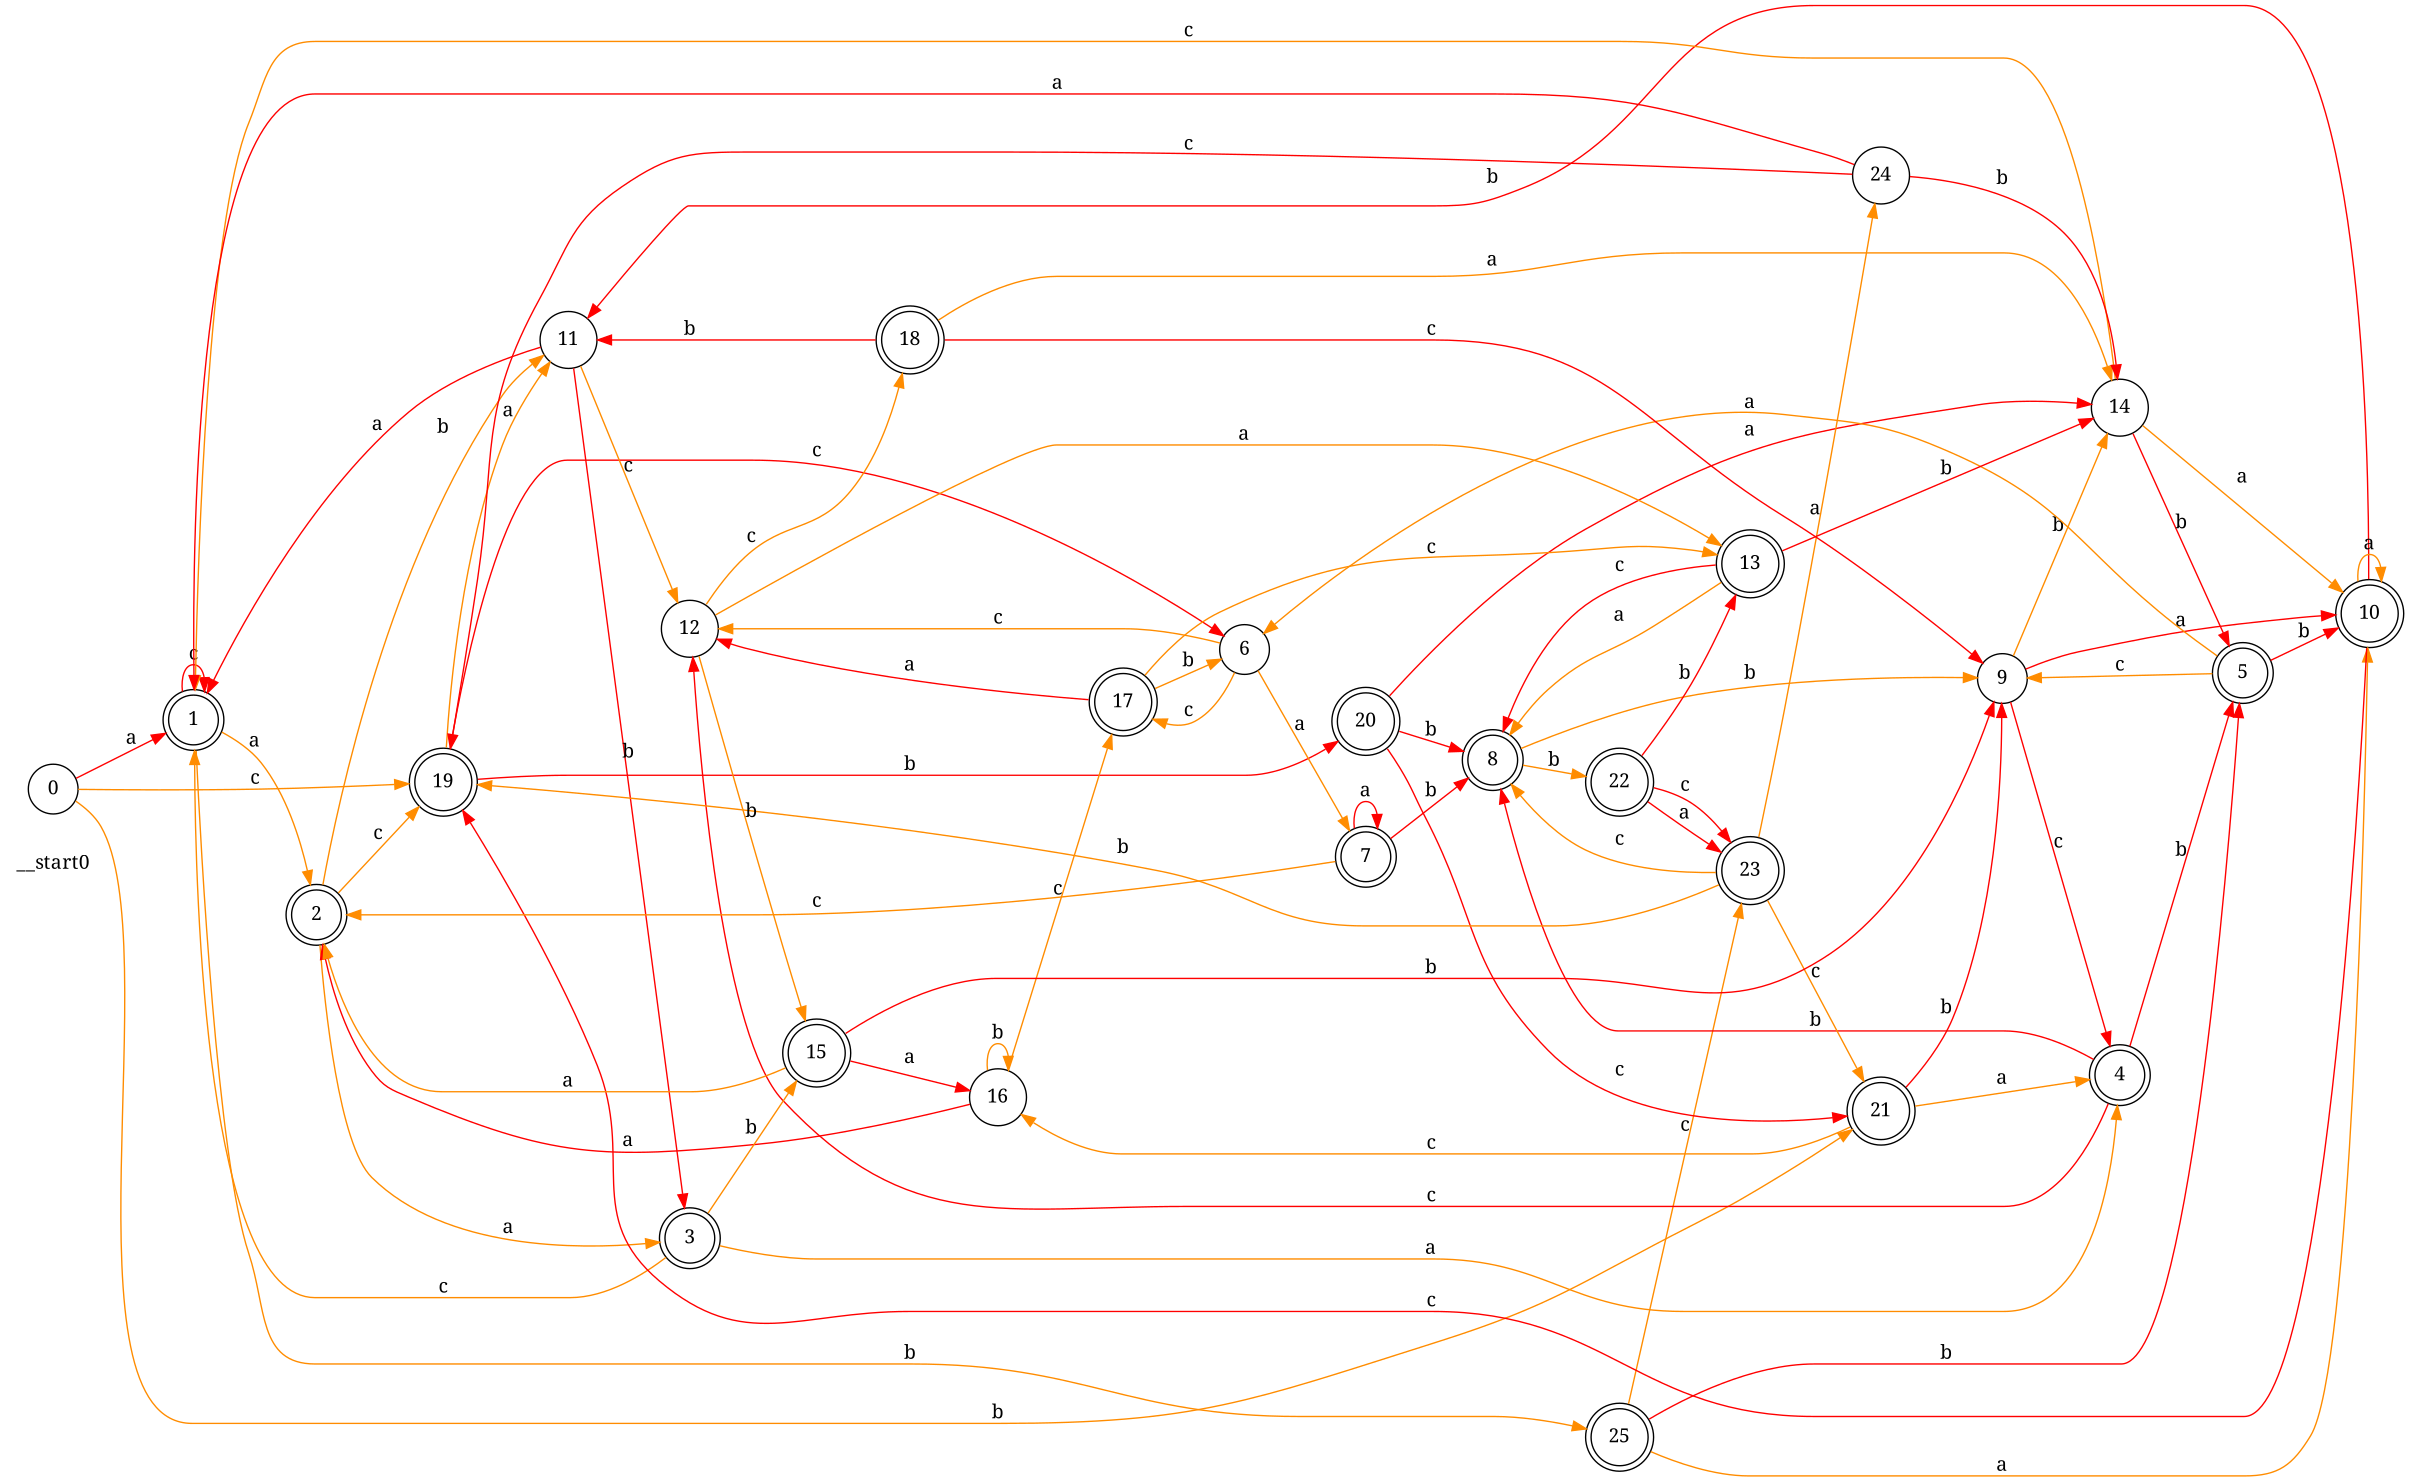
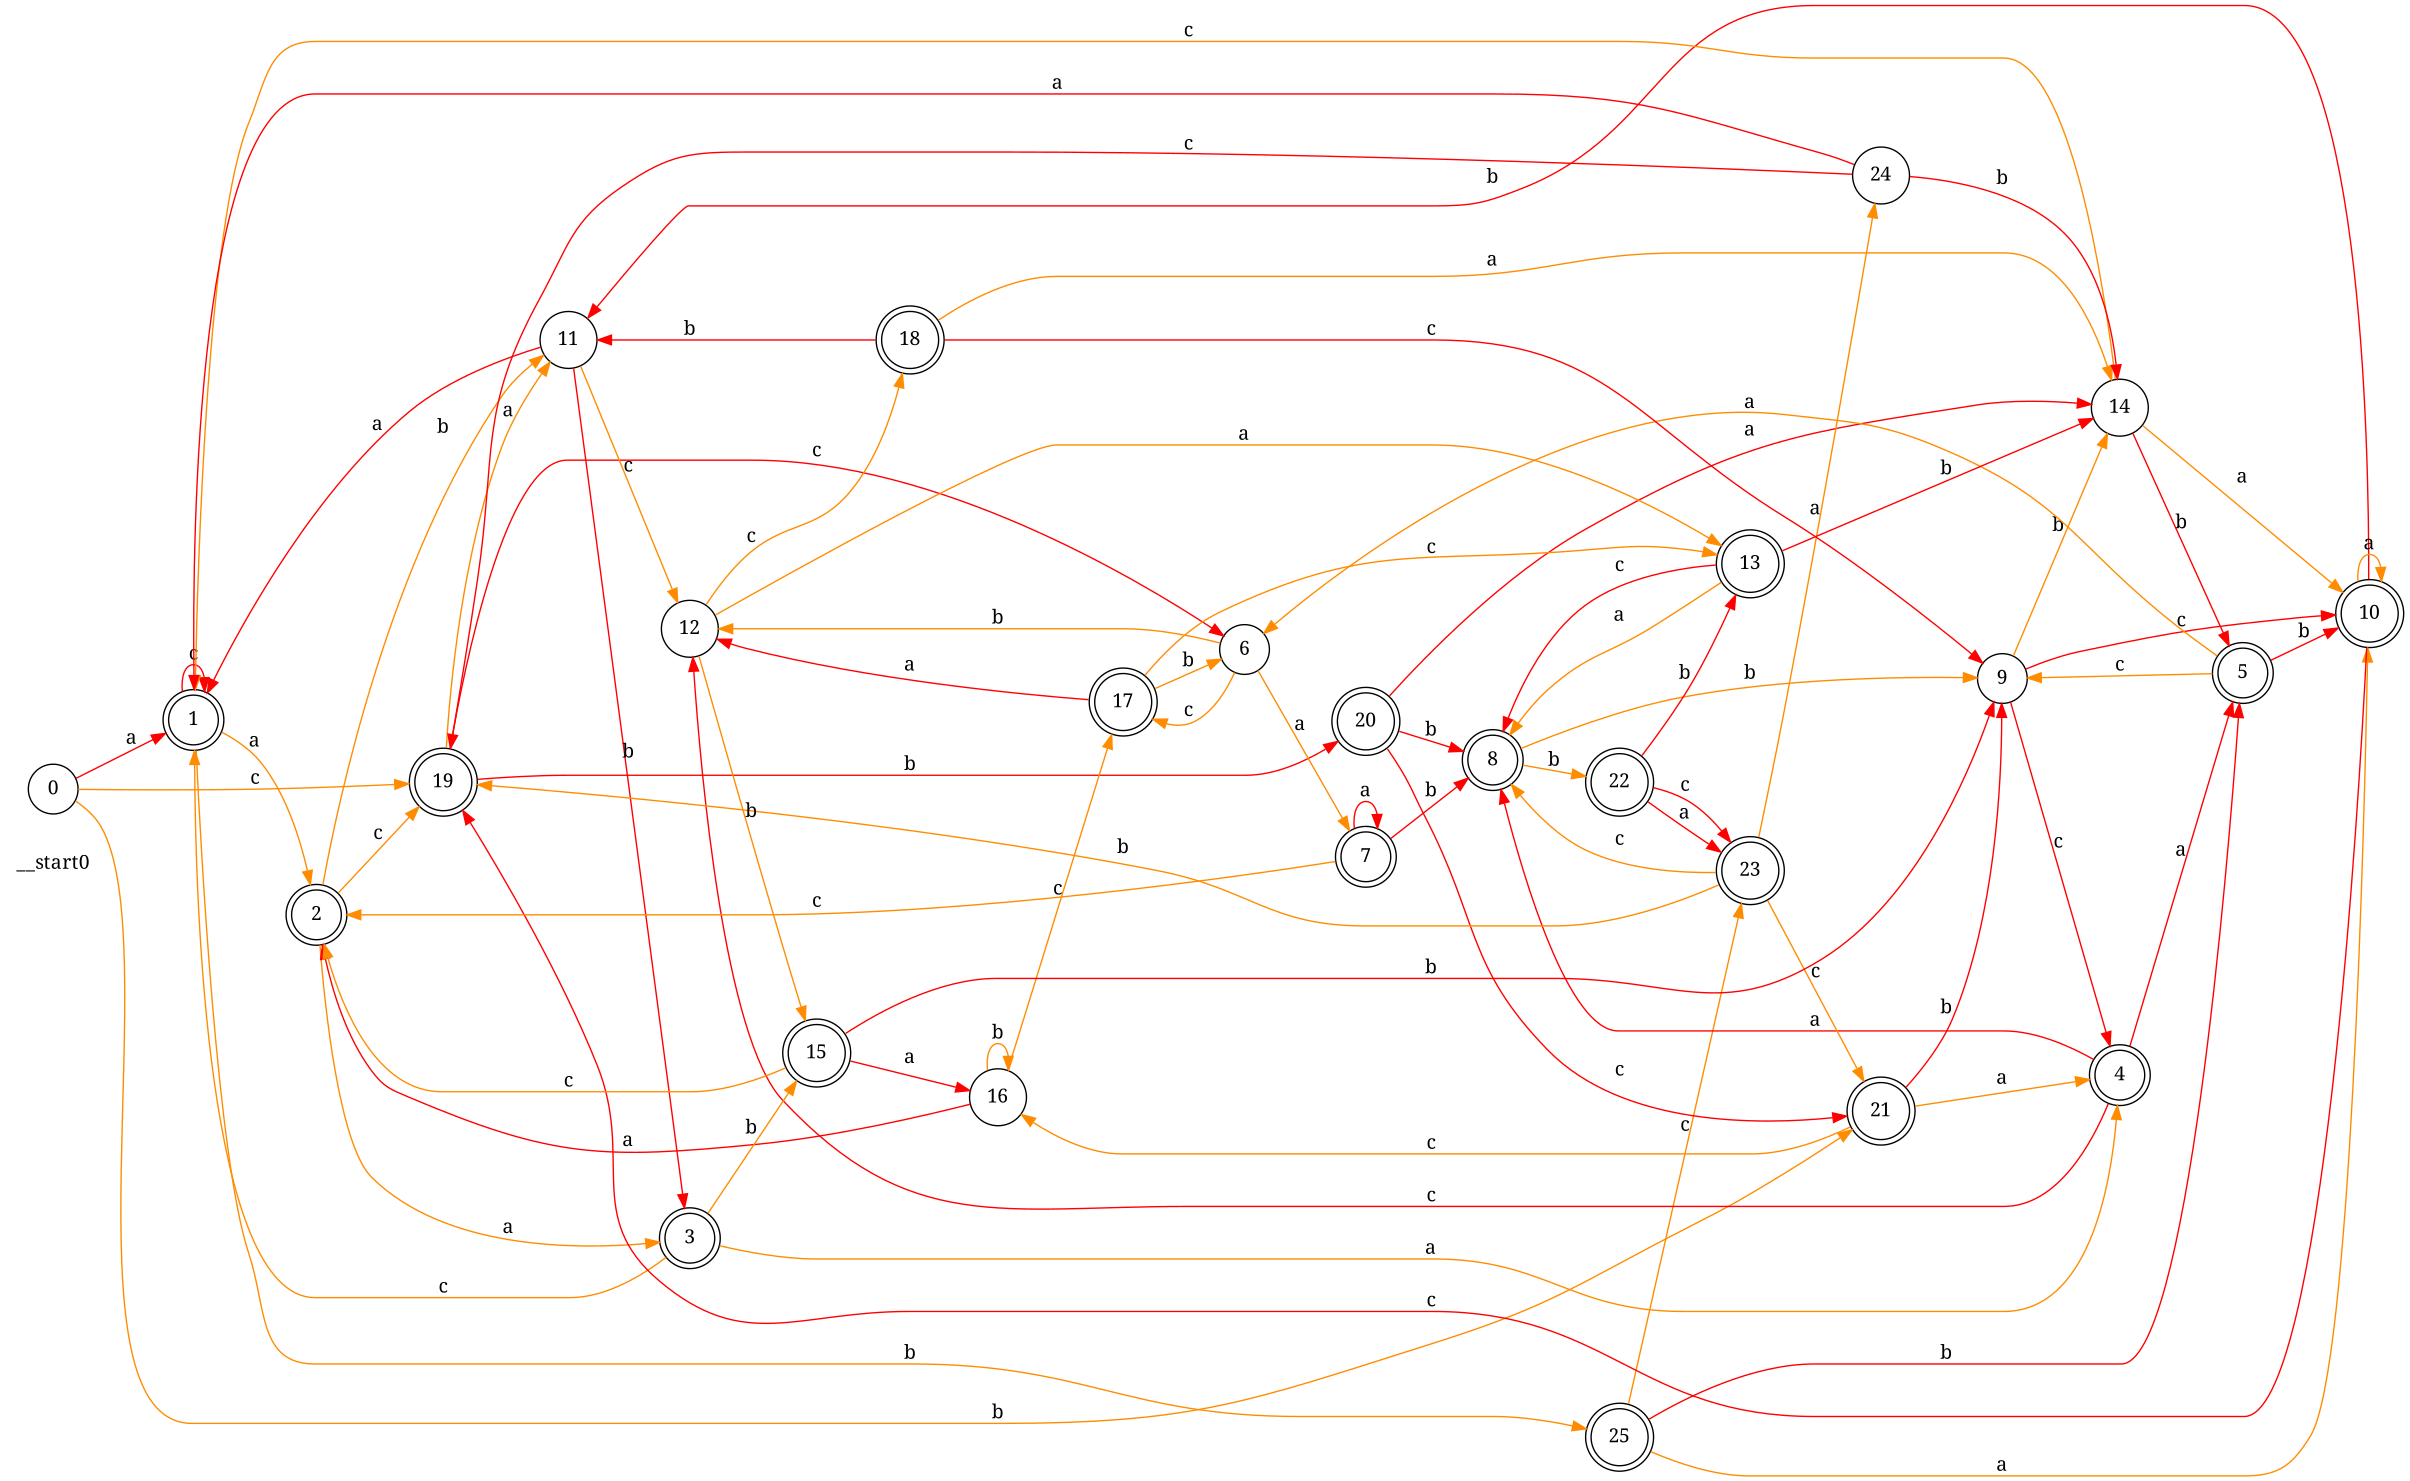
(998, 618) -> (998, 618)
(2181, 621) -> (2181, 621)
(2181, 851) -> (2181, 851)
(1816, 1021) -> (1816, 1021)
(569, 1081) -> (569, 1081)
